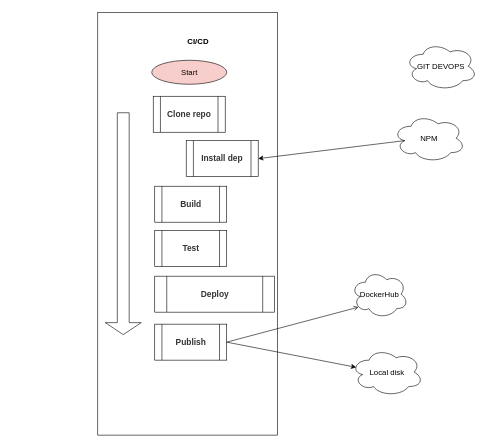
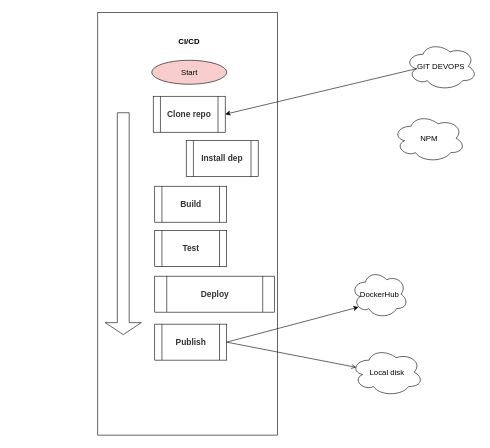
(198, 39) -> (189, 39)
none -> (322, 91)
(331, 150) -> none
(355, 308) -> (353, 309)
(351, 366) -> (352, 367)
